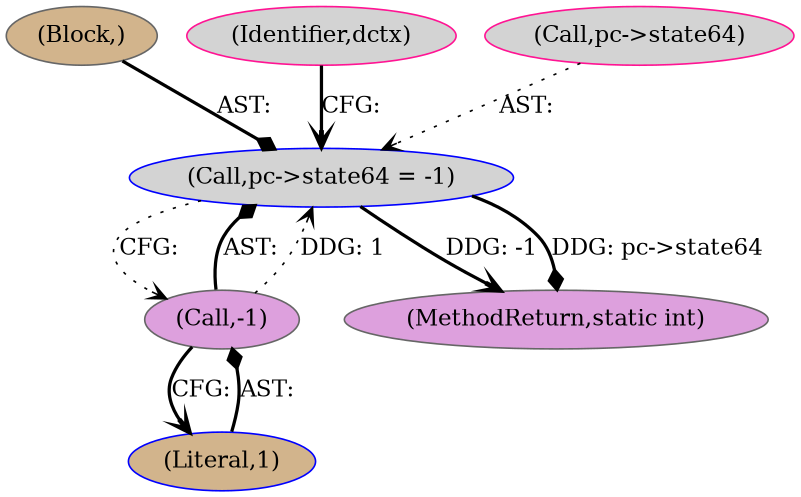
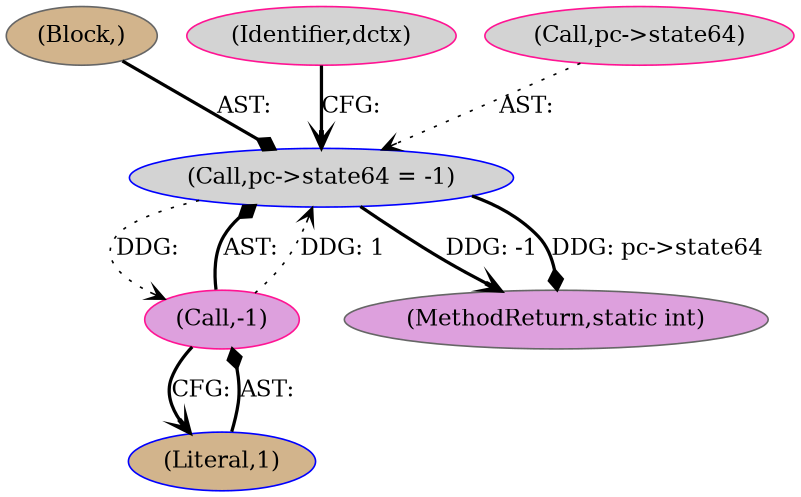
(153, 249) -> (151, 249)
(222, 320) -> (222, 320)
